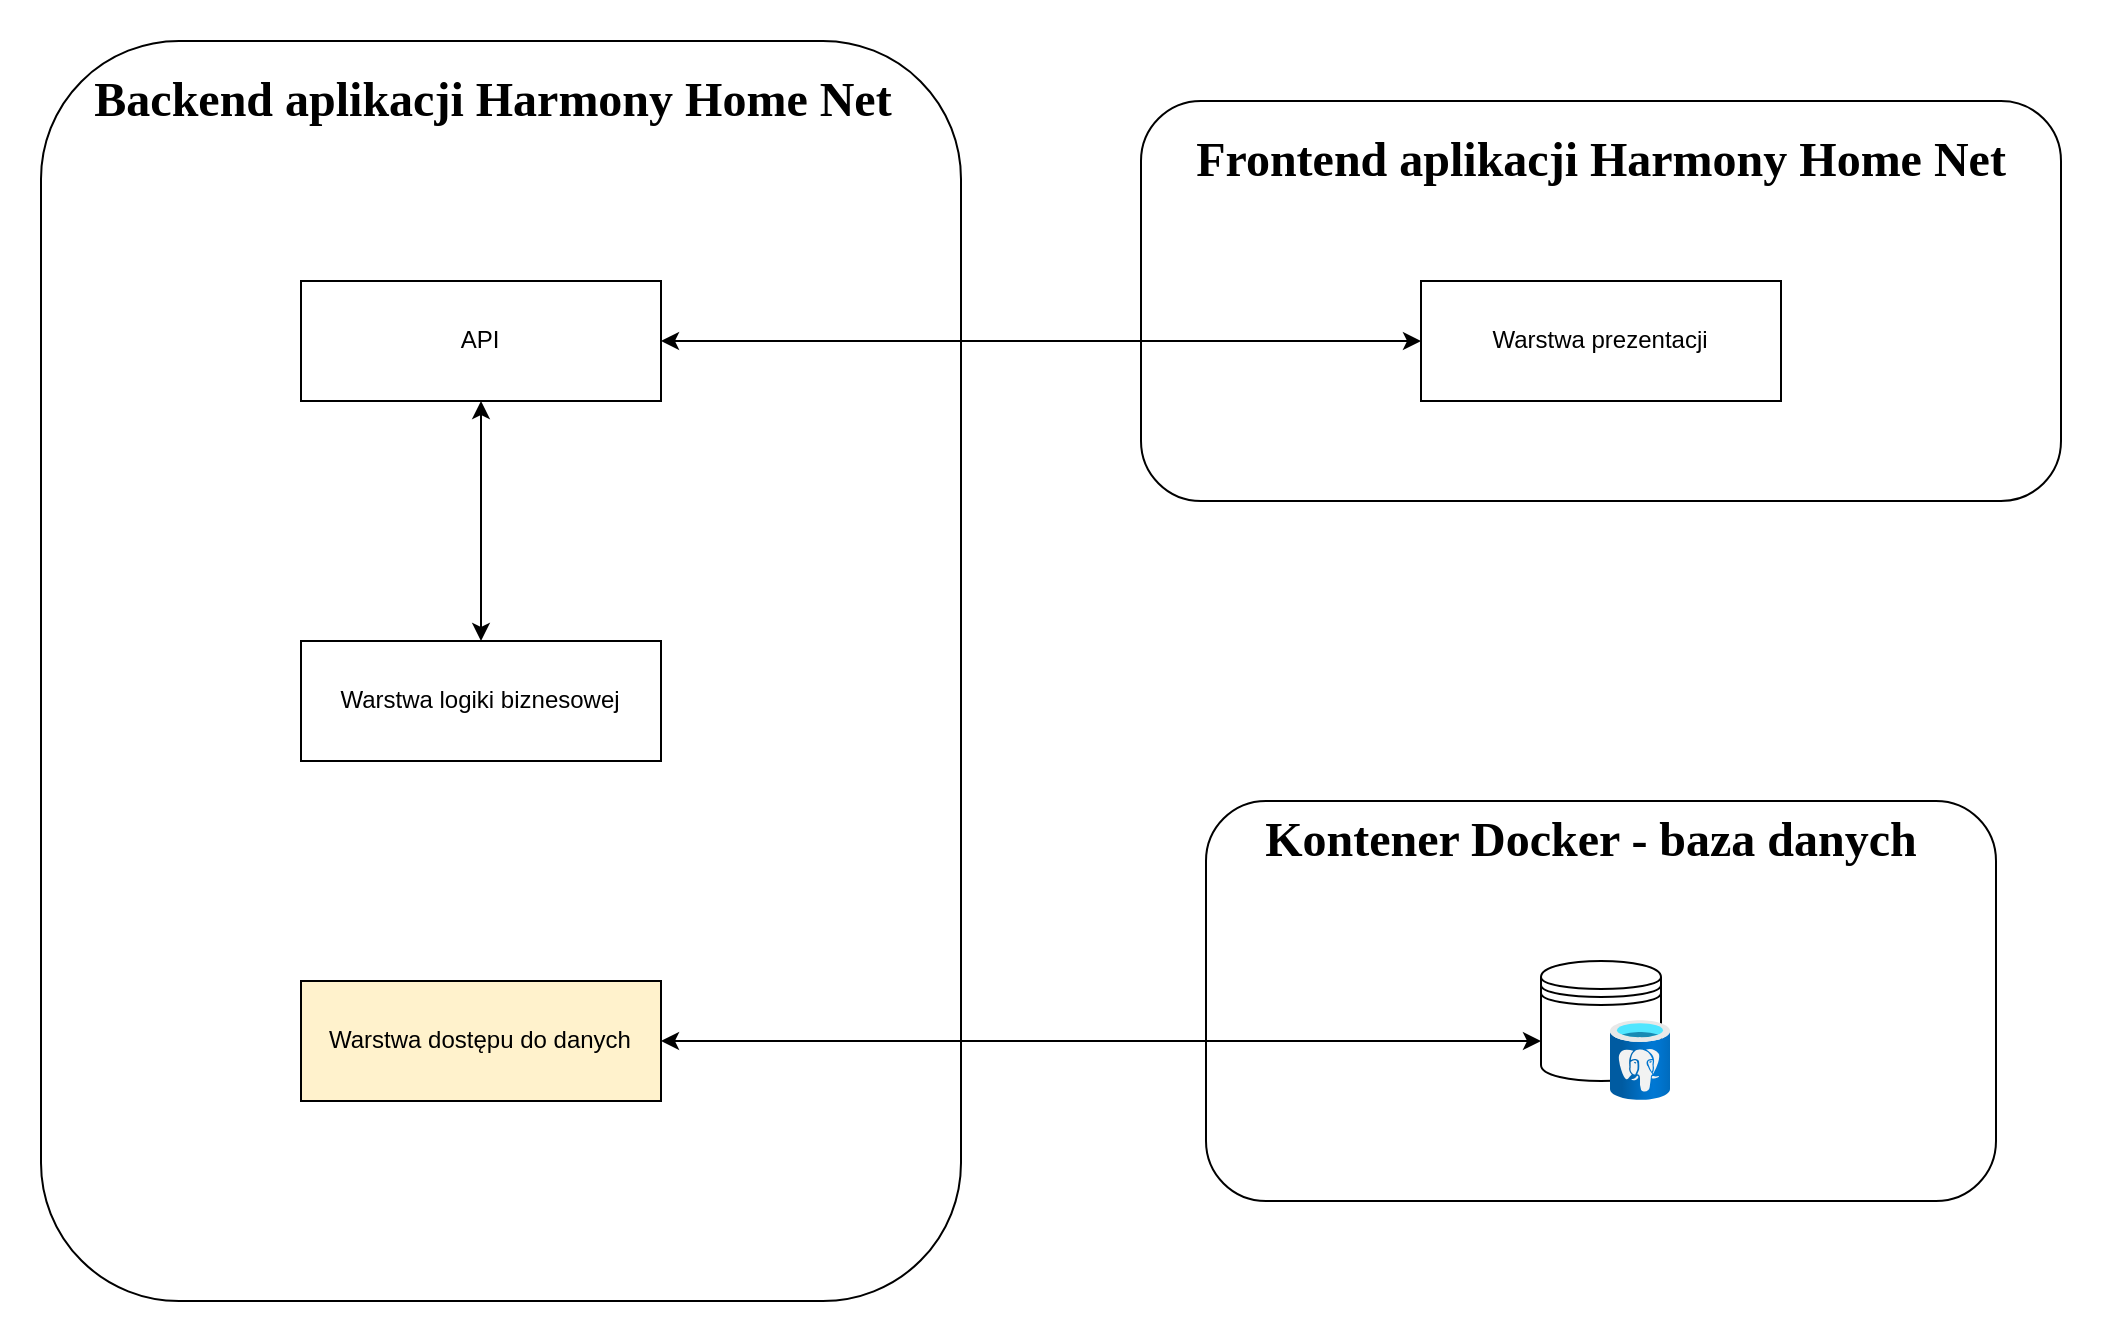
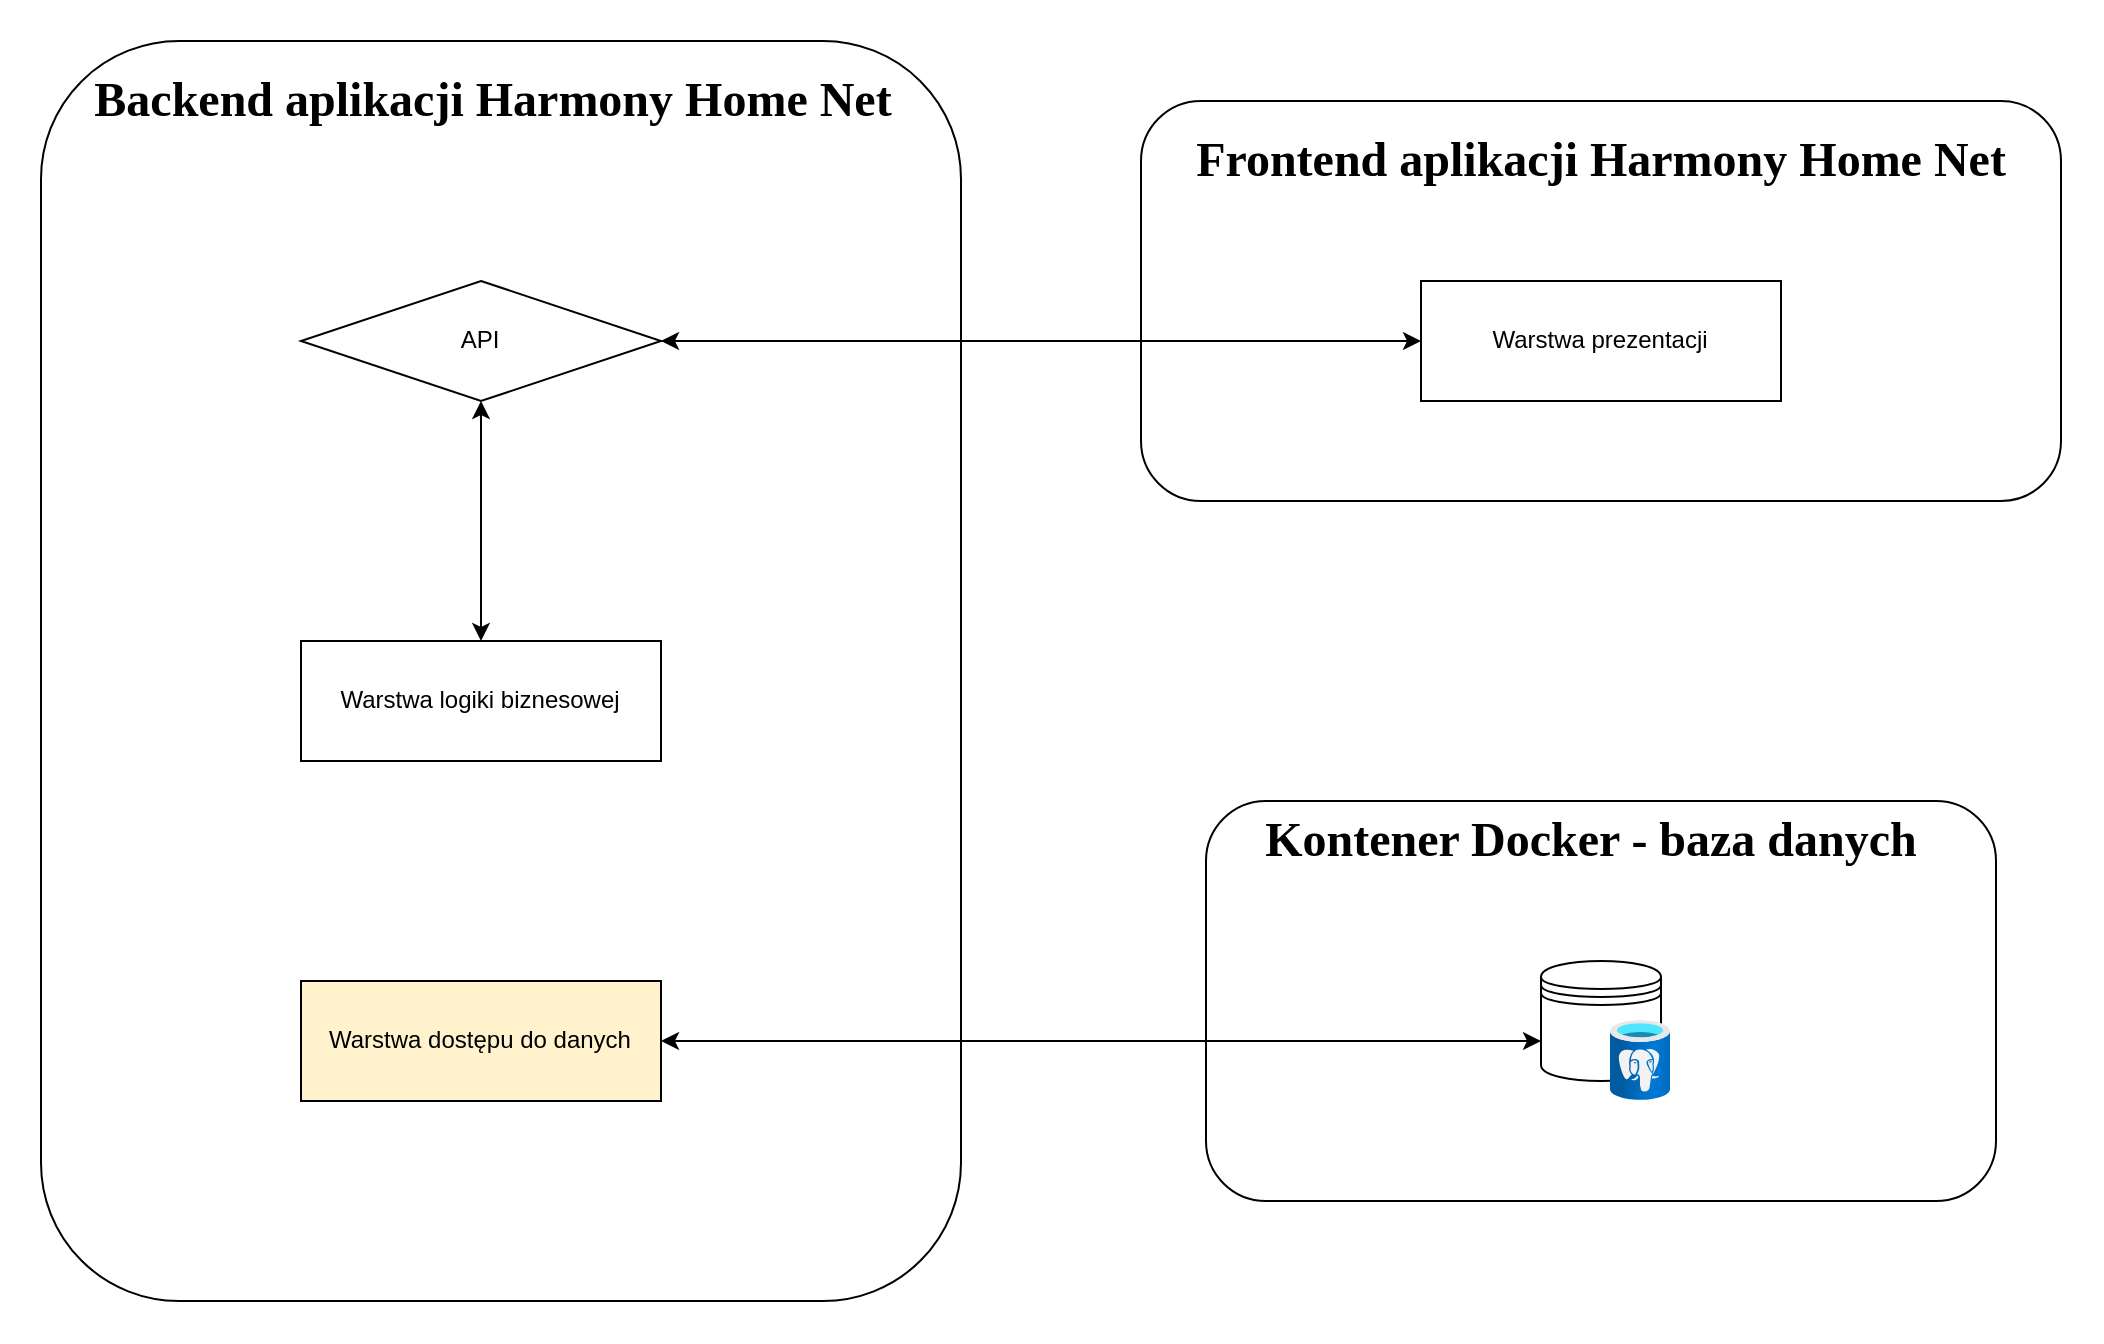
(481, 341) -> (481, 341)
